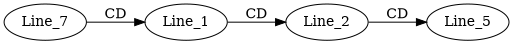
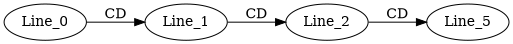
(45, 22) -> (45, 22)
